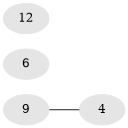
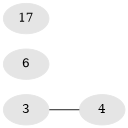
(26, 19) -> (26, 19)
(26, 110) -> (26, 110)
